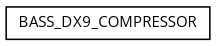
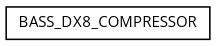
(108, 23) -> (108, 23)
